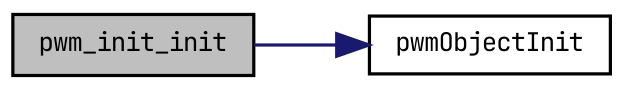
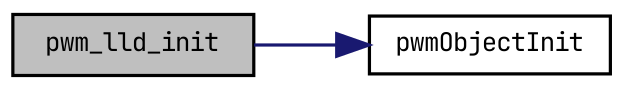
(133, 45) -> (133, 45)
